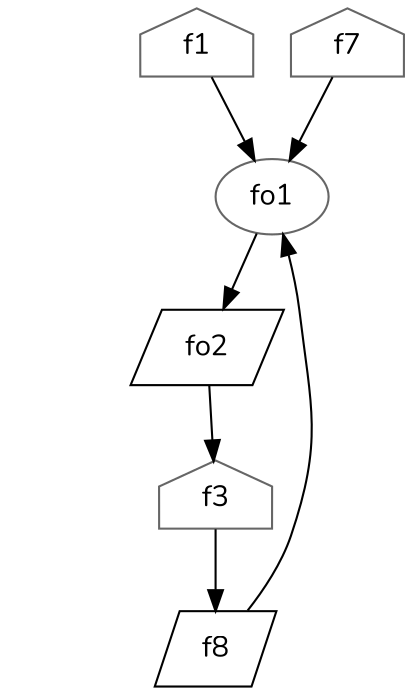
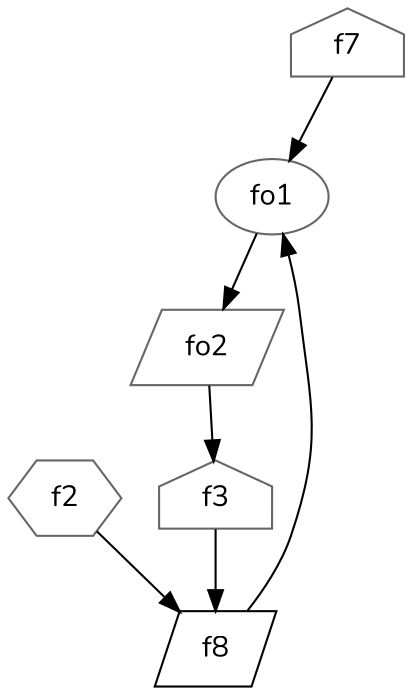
(197, 46) -> none
(207, 347) -> (207, 347)
none -> (65, 498)
